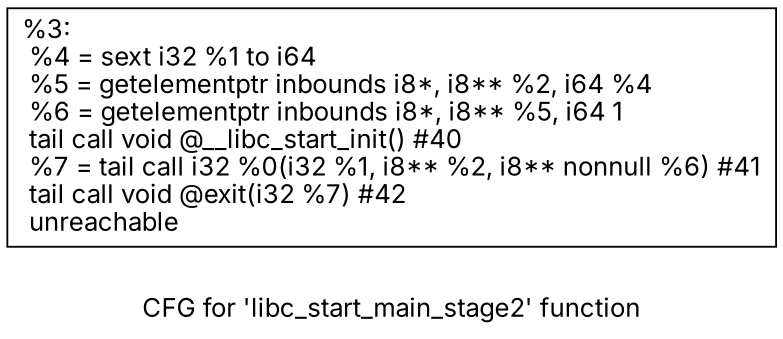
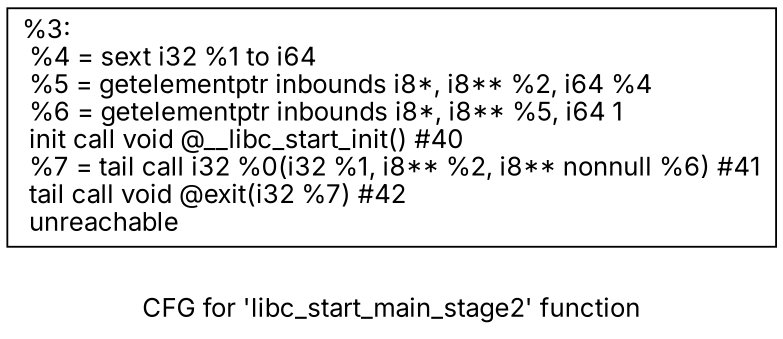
(243, 140) -> (243, 140)
